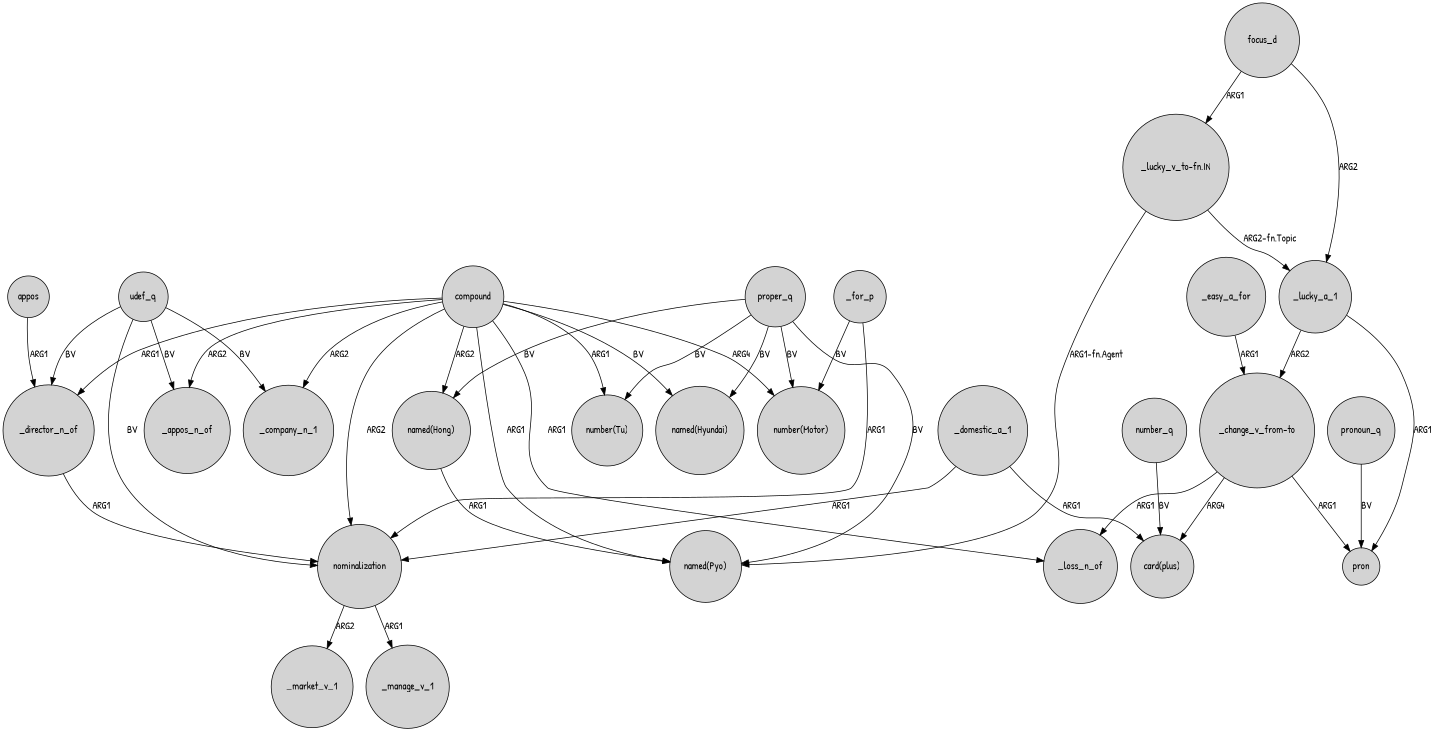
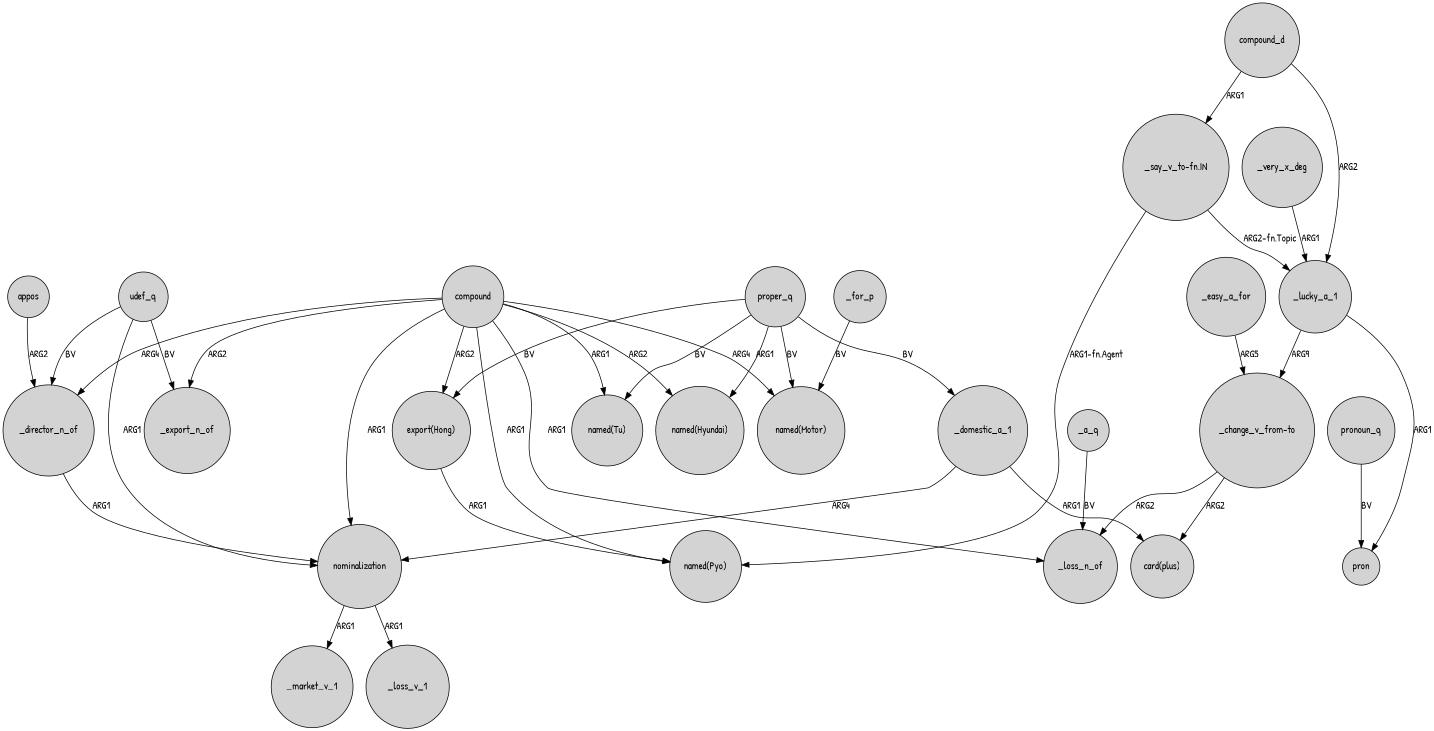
(1262, 40) -> (1262, 40)
(1176, 167) -> (1176, 167)
none -> (1282, 167)
(39, 355) -> (39, 355)
(150, 355) -> (150, 355)
(638, 355) -> (638, 355)
(765, 355) -> (765, 355)
(1250, 355) -> (1250, 355)
(1301, 355) -> (1301, 355)
(132, 430) -> (132, 430)
(187, 430) -> (187, 430)
(288, 430) -> none
(376, 430) -> (376, 430)
(431, 430) -> (431, 430)
(607, 430) -> (607, 430)
(801, 430) -> (801, 430)
none -> (1088, 430)
(1154, 430) -> none
(908, 454) -> (875, 353)
(704, 497) -> none
(841, 506) -> (841, 506)
(1145, 506) -> (1145, 506)
(1216, 506) -> (1216, 506)
(1319, 511) -> none
(346, 627) -> (346, 627)
(408, 687) -> (408, 687)
